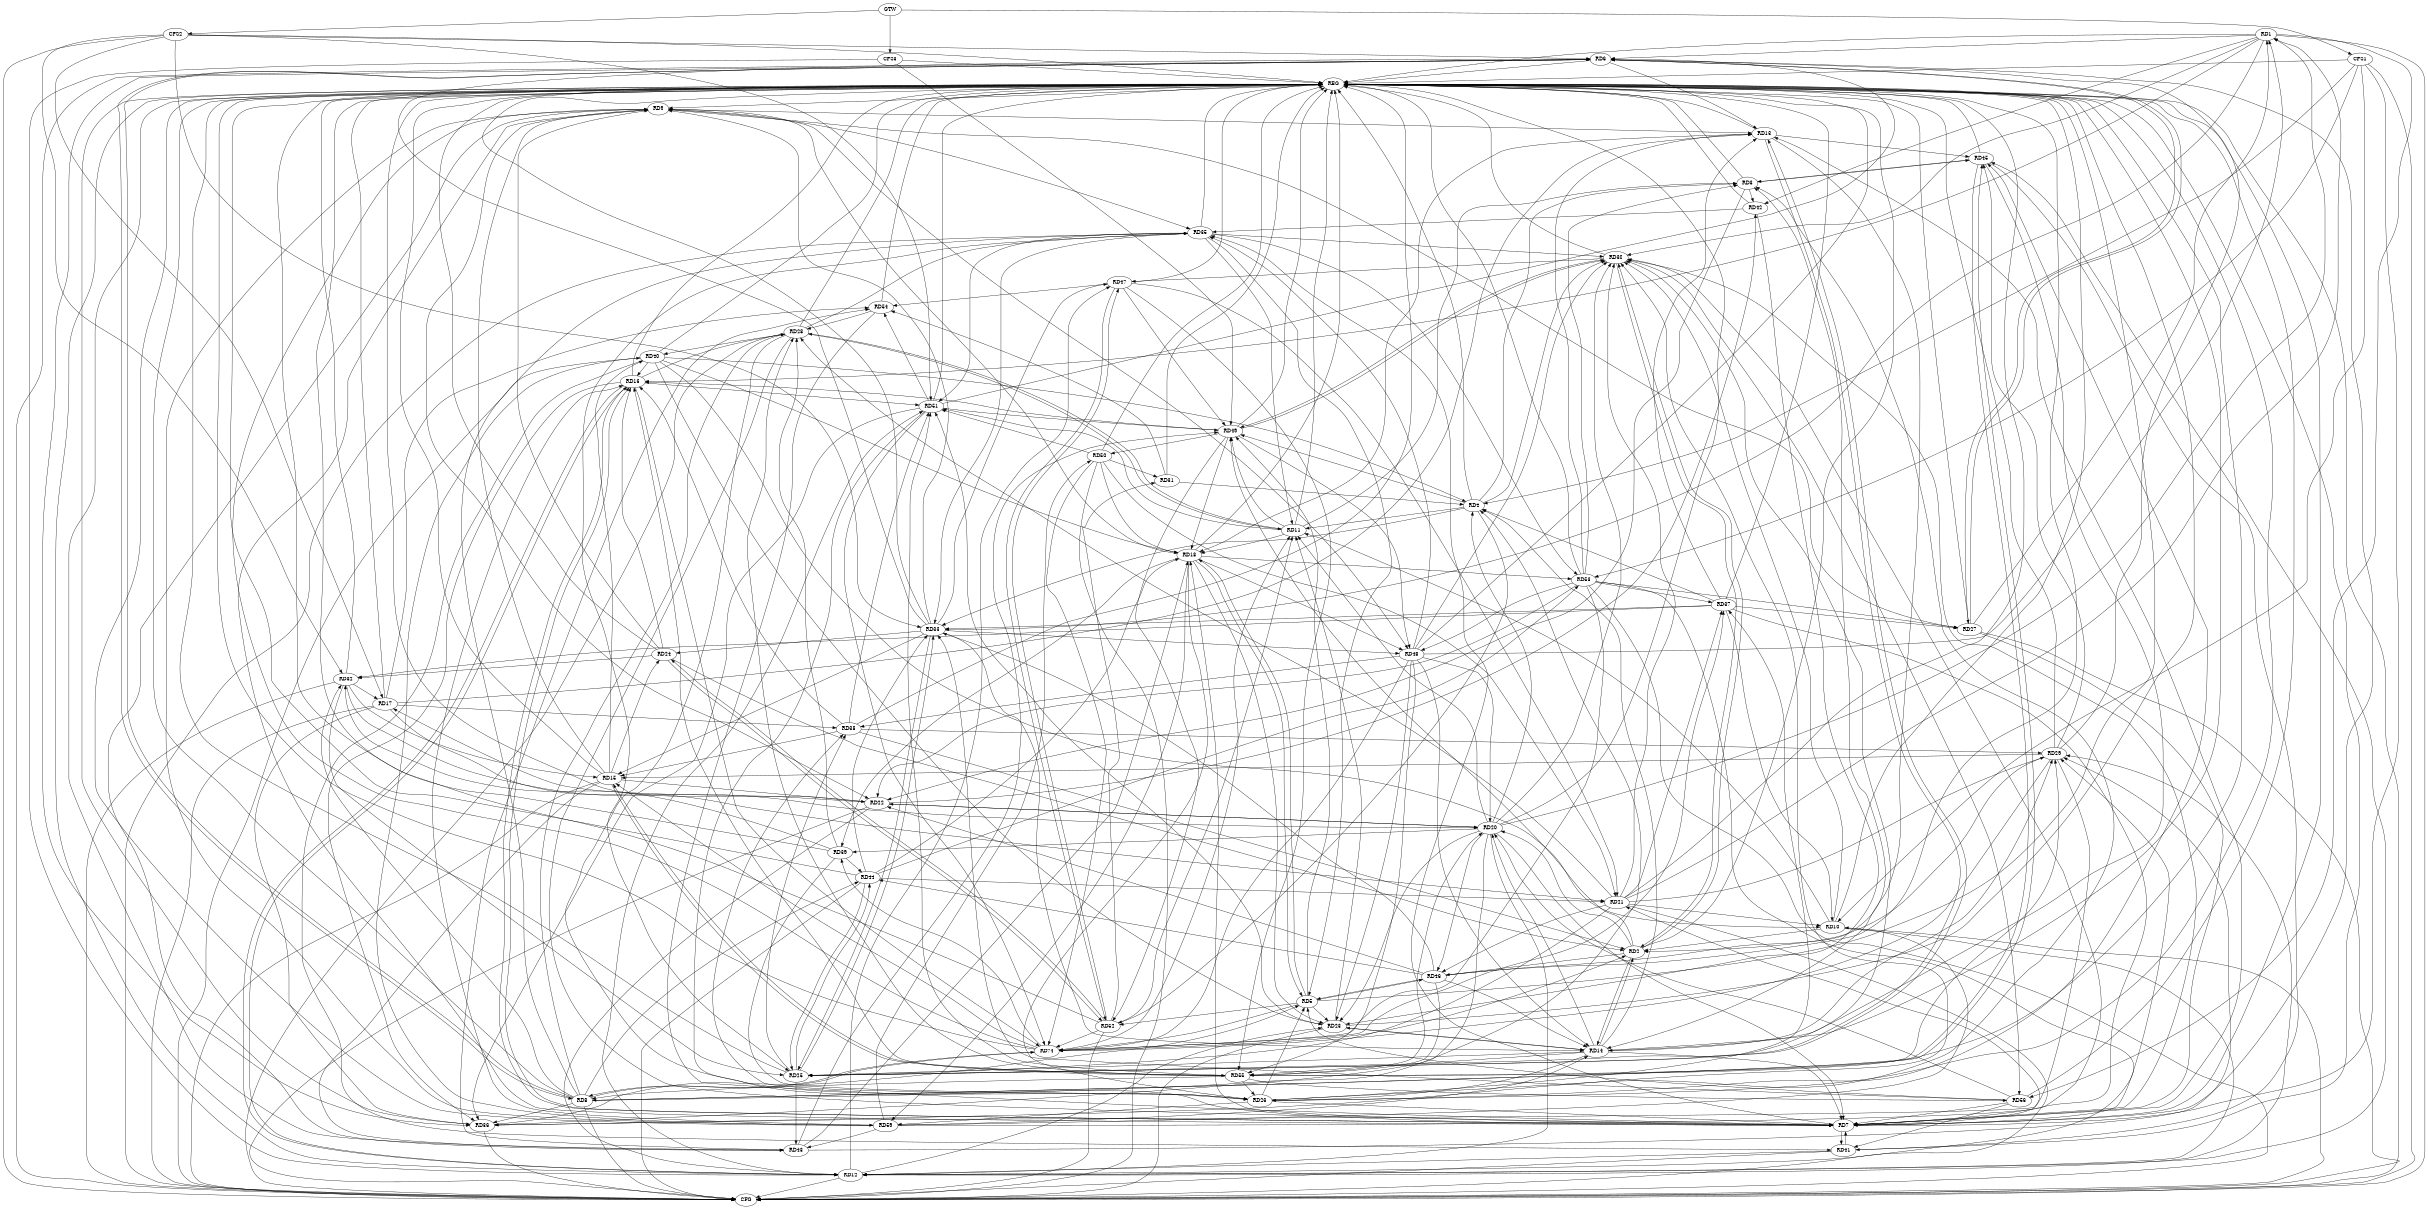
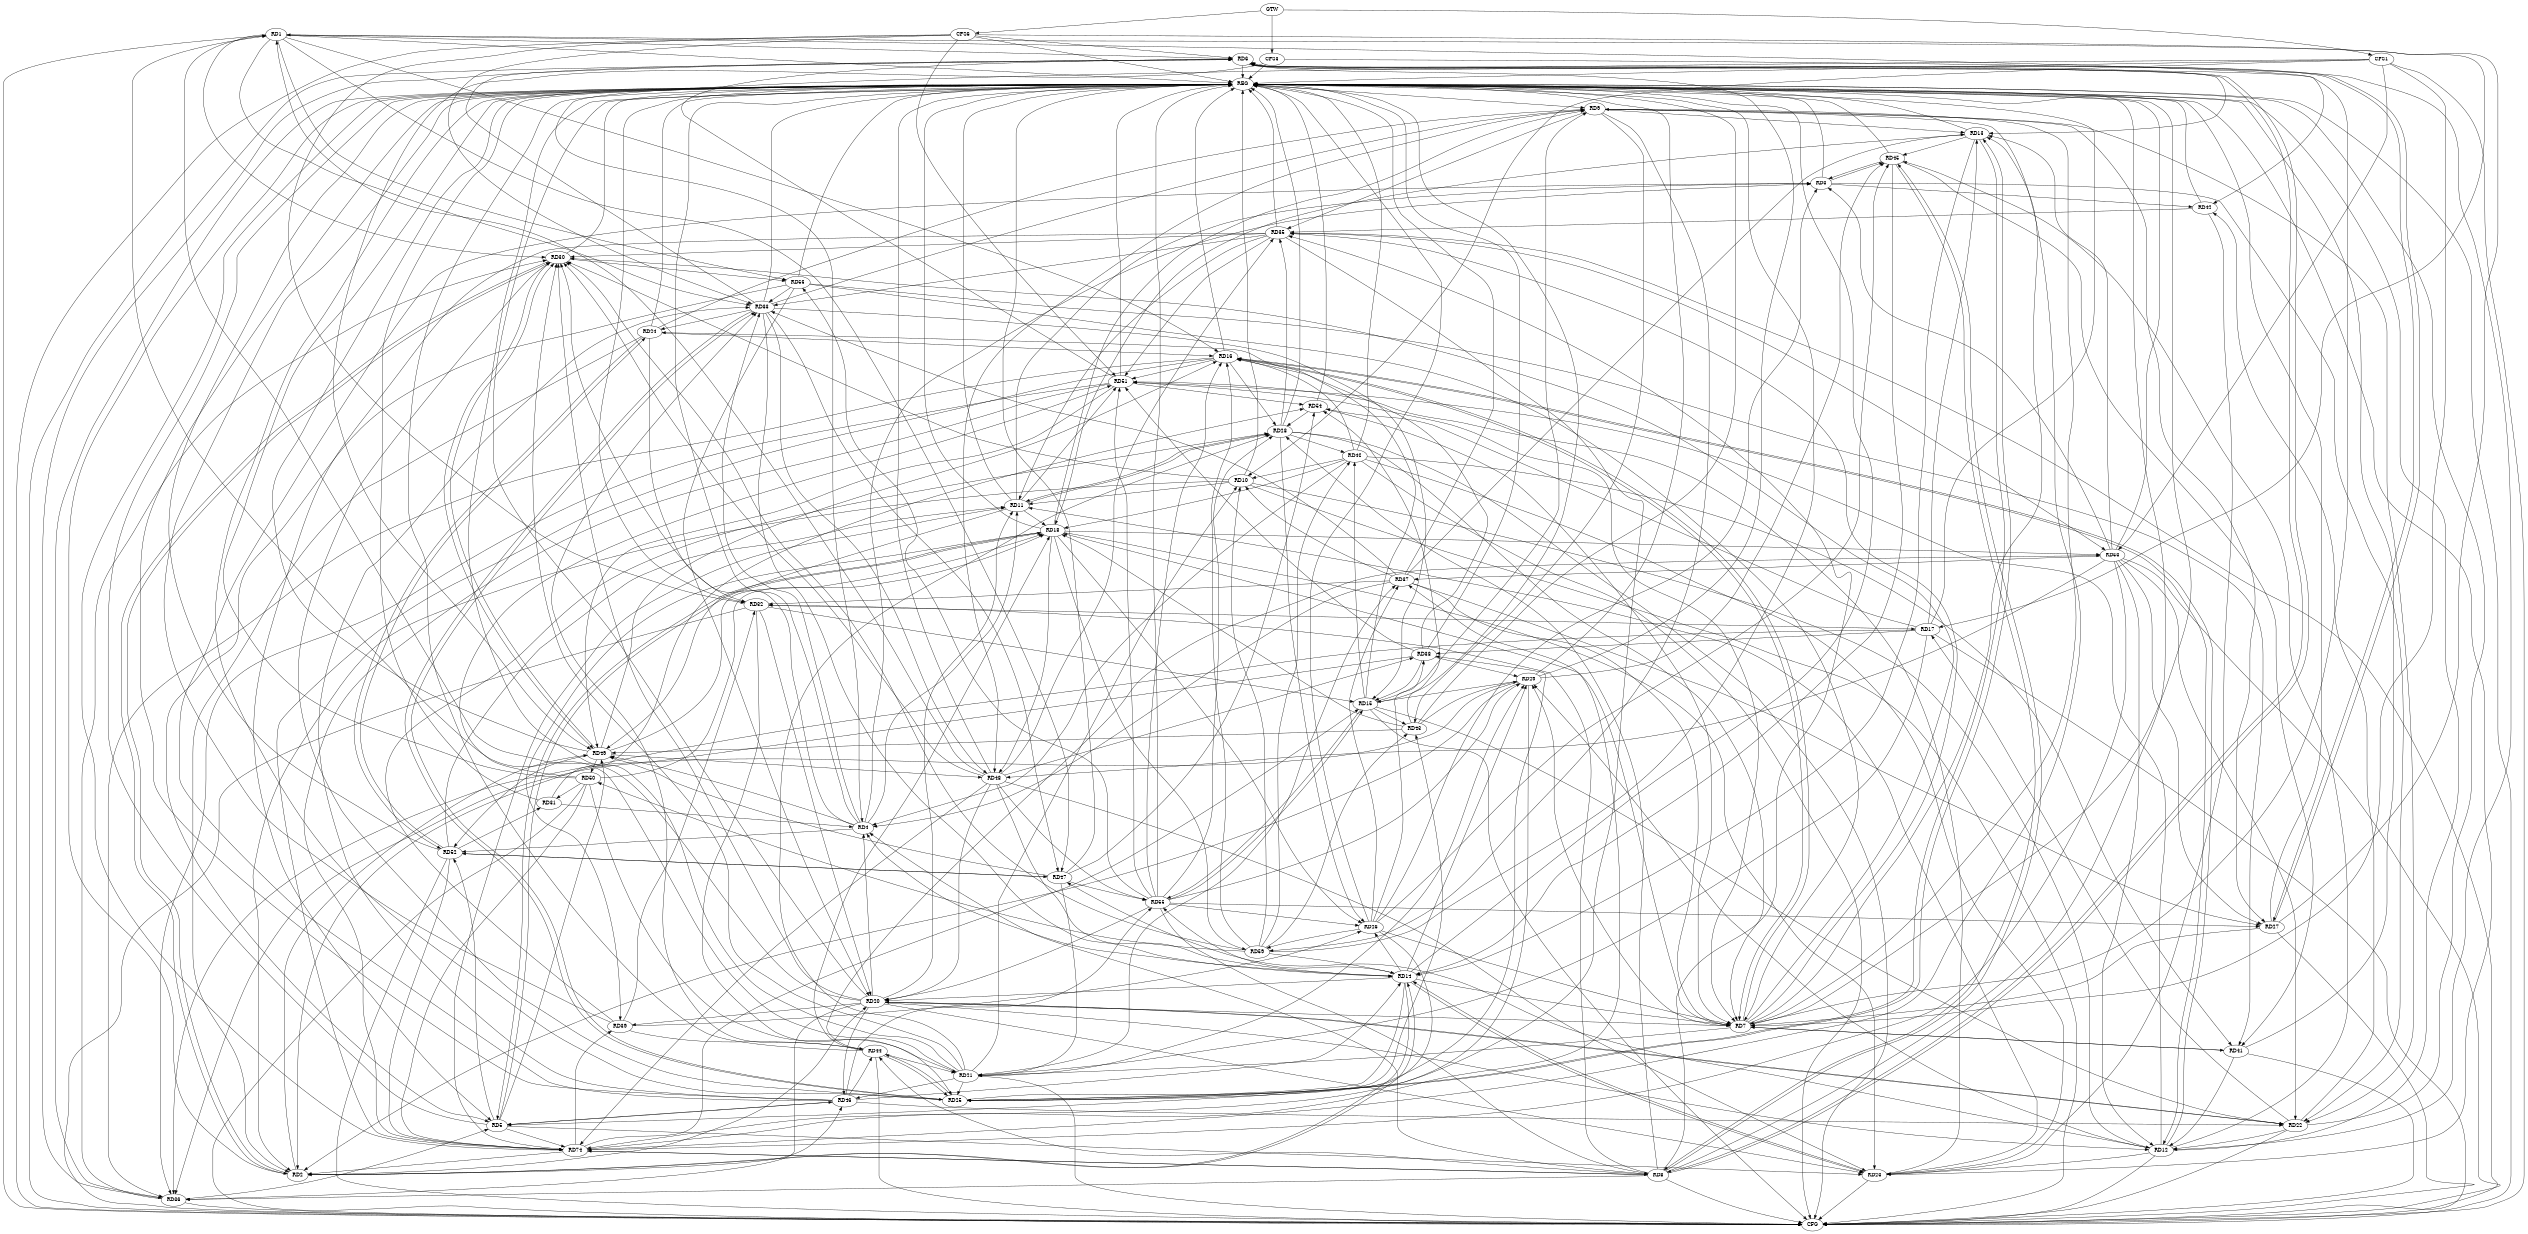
(176, 34) -> (963, 34)
(1369, 270) -> (815, 279)
none -> (1713, 915)
